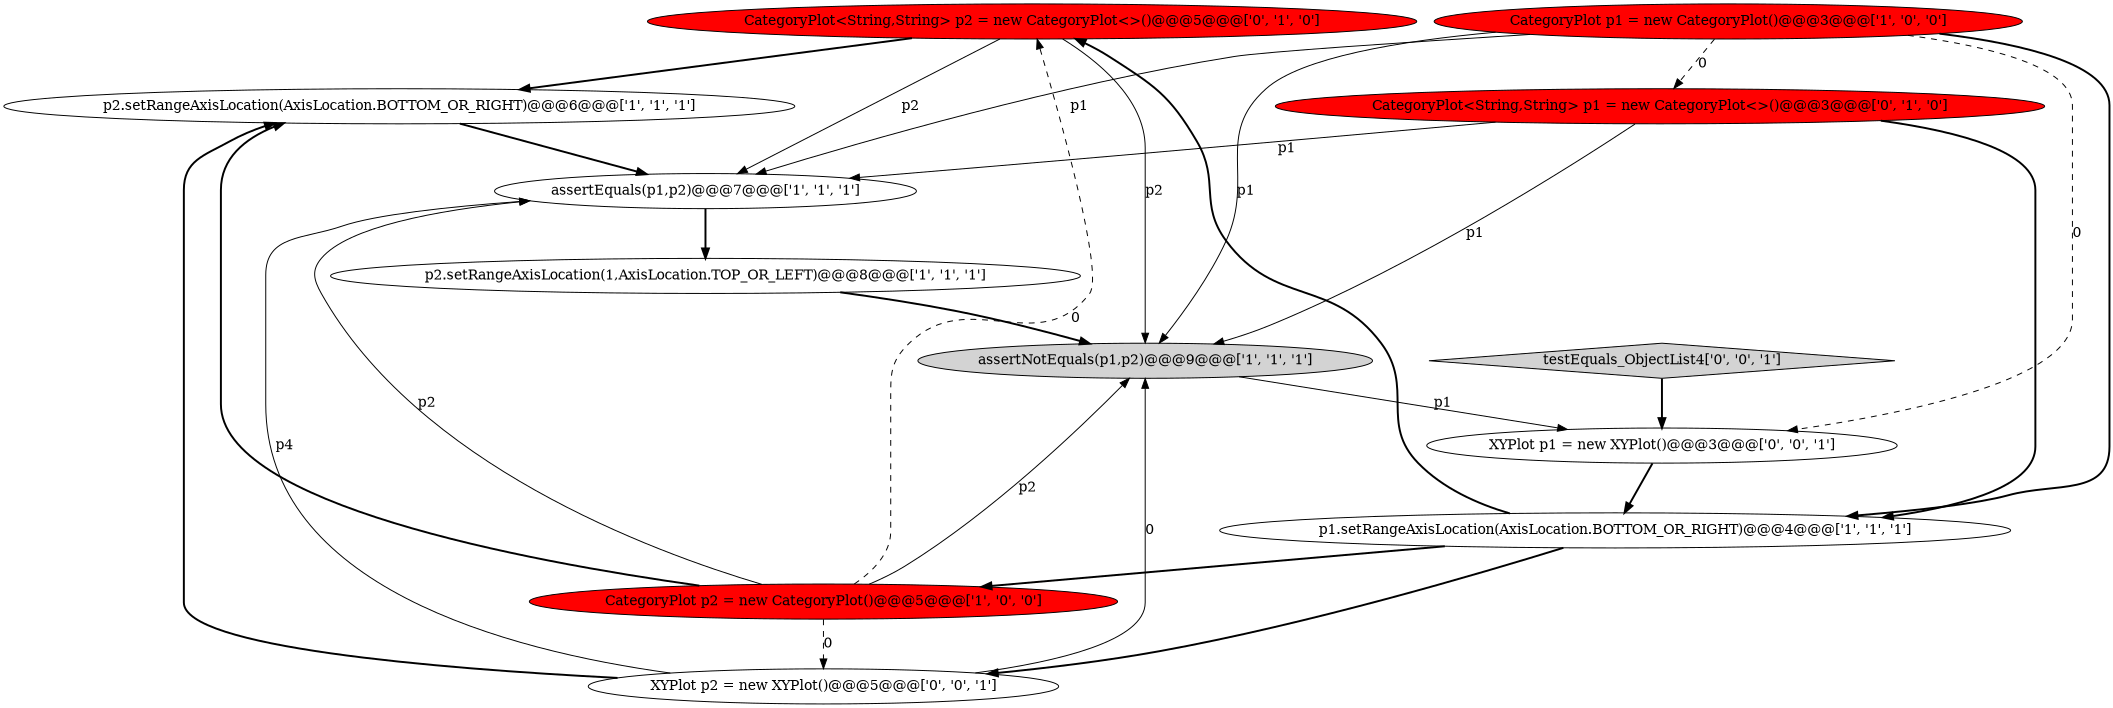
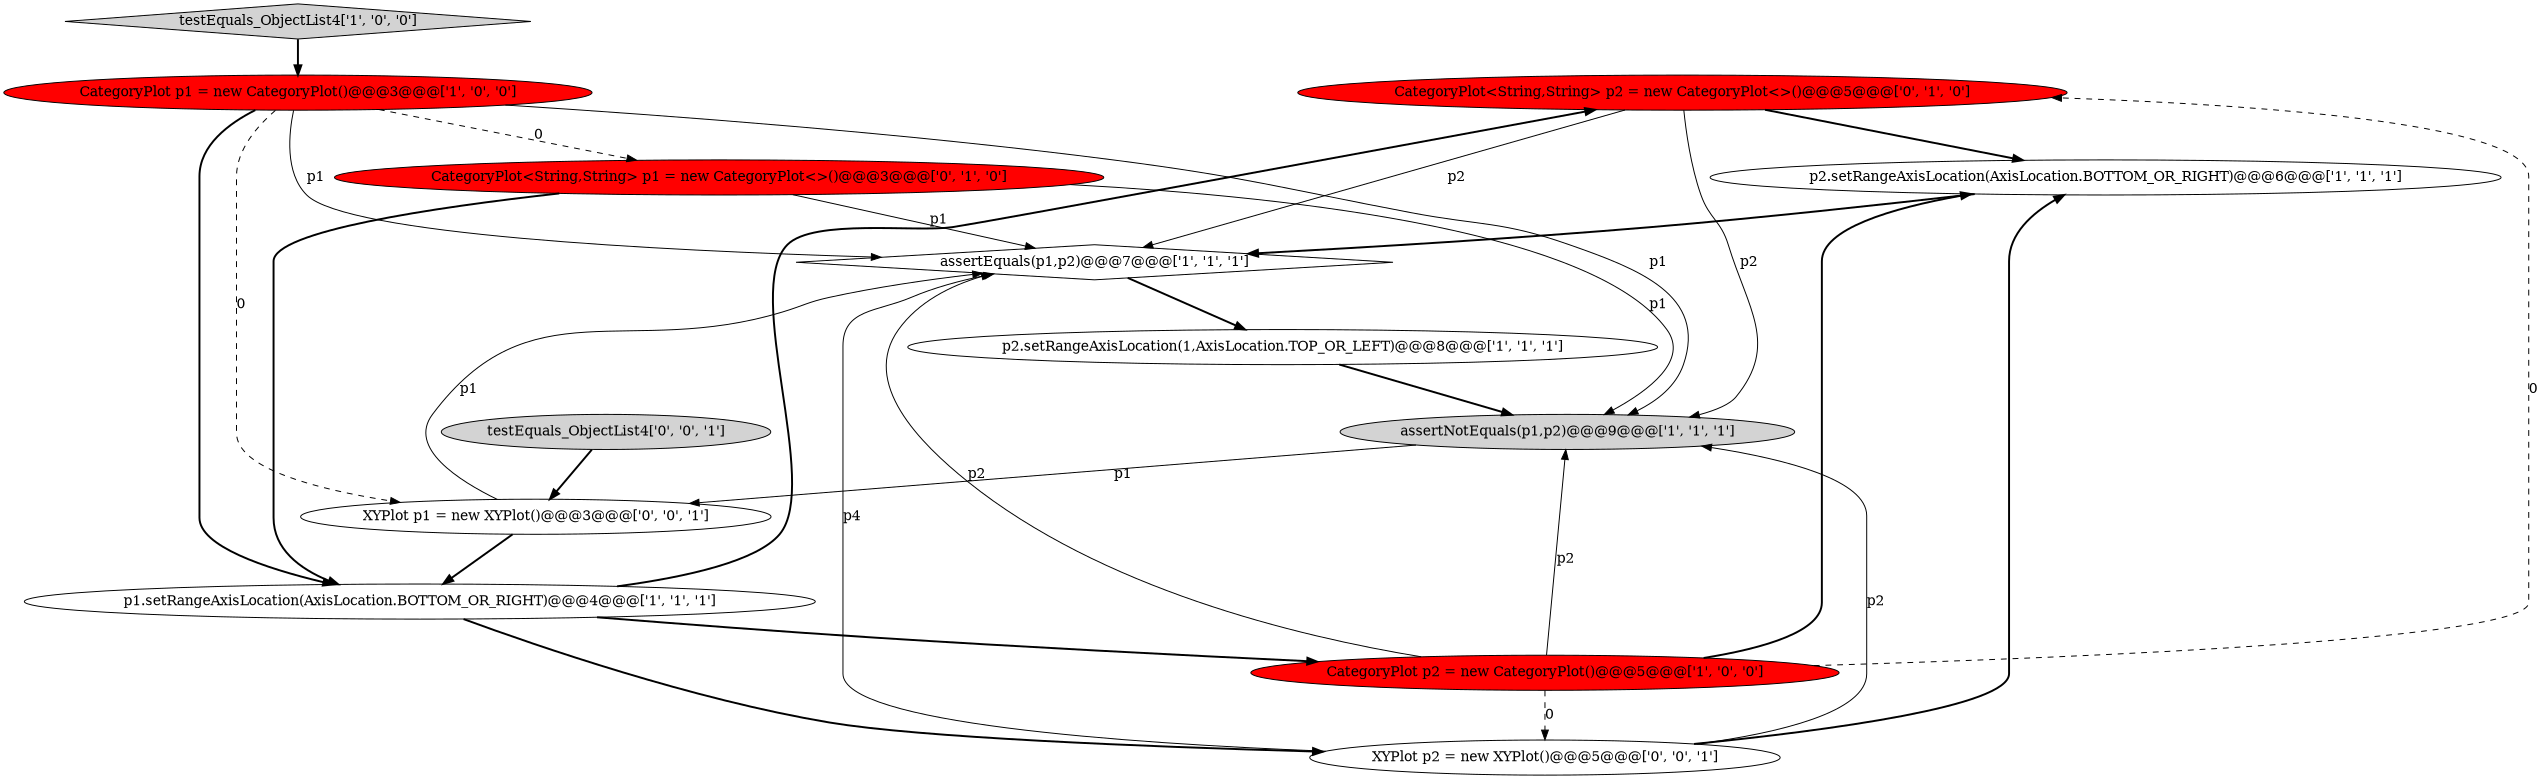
none -> (298, 21)
(705, 191) -> (1095, 262)
none -> (631, 331)
(1662, 361) -> (606, 432)
(1150, 530) -> (1876, 602)
